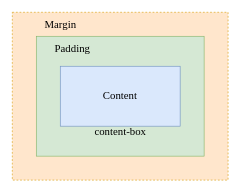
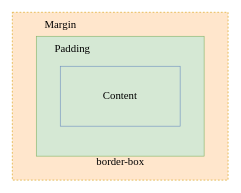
(120, 96) -> (120, 96)
(120, 132) -> none
none -> (120, 162)
